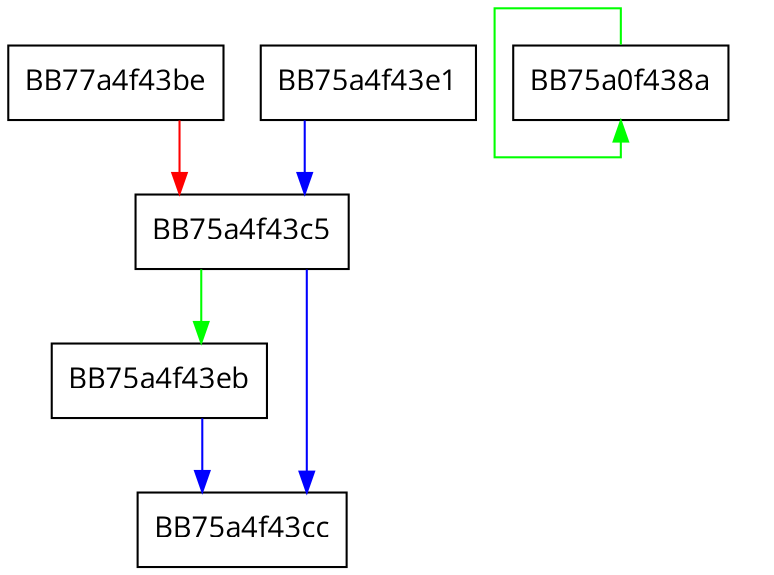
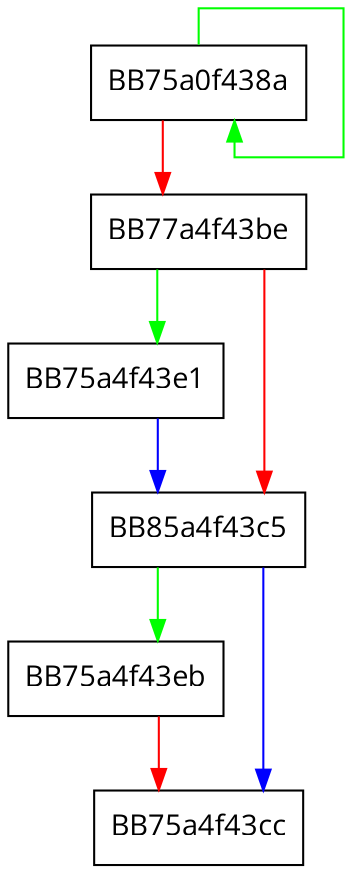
none -> (163, 147)
(242, 232) -> (199, 530)
none -> (157, 296)
(202, 445) -> (159, 743)
